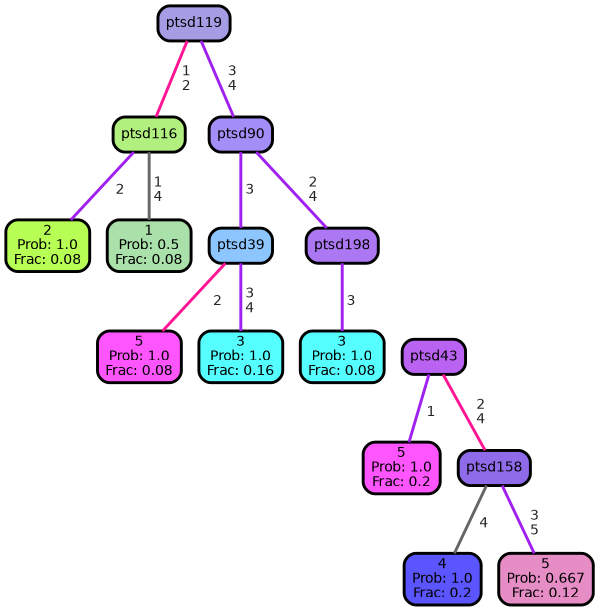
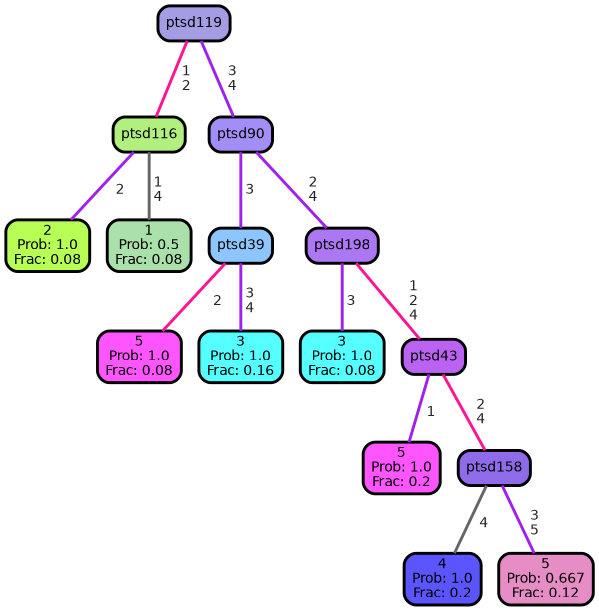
none -> (388, 301)
